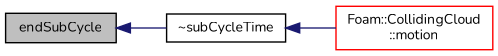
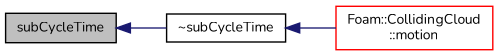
(61, 28) -> (61, 28)
